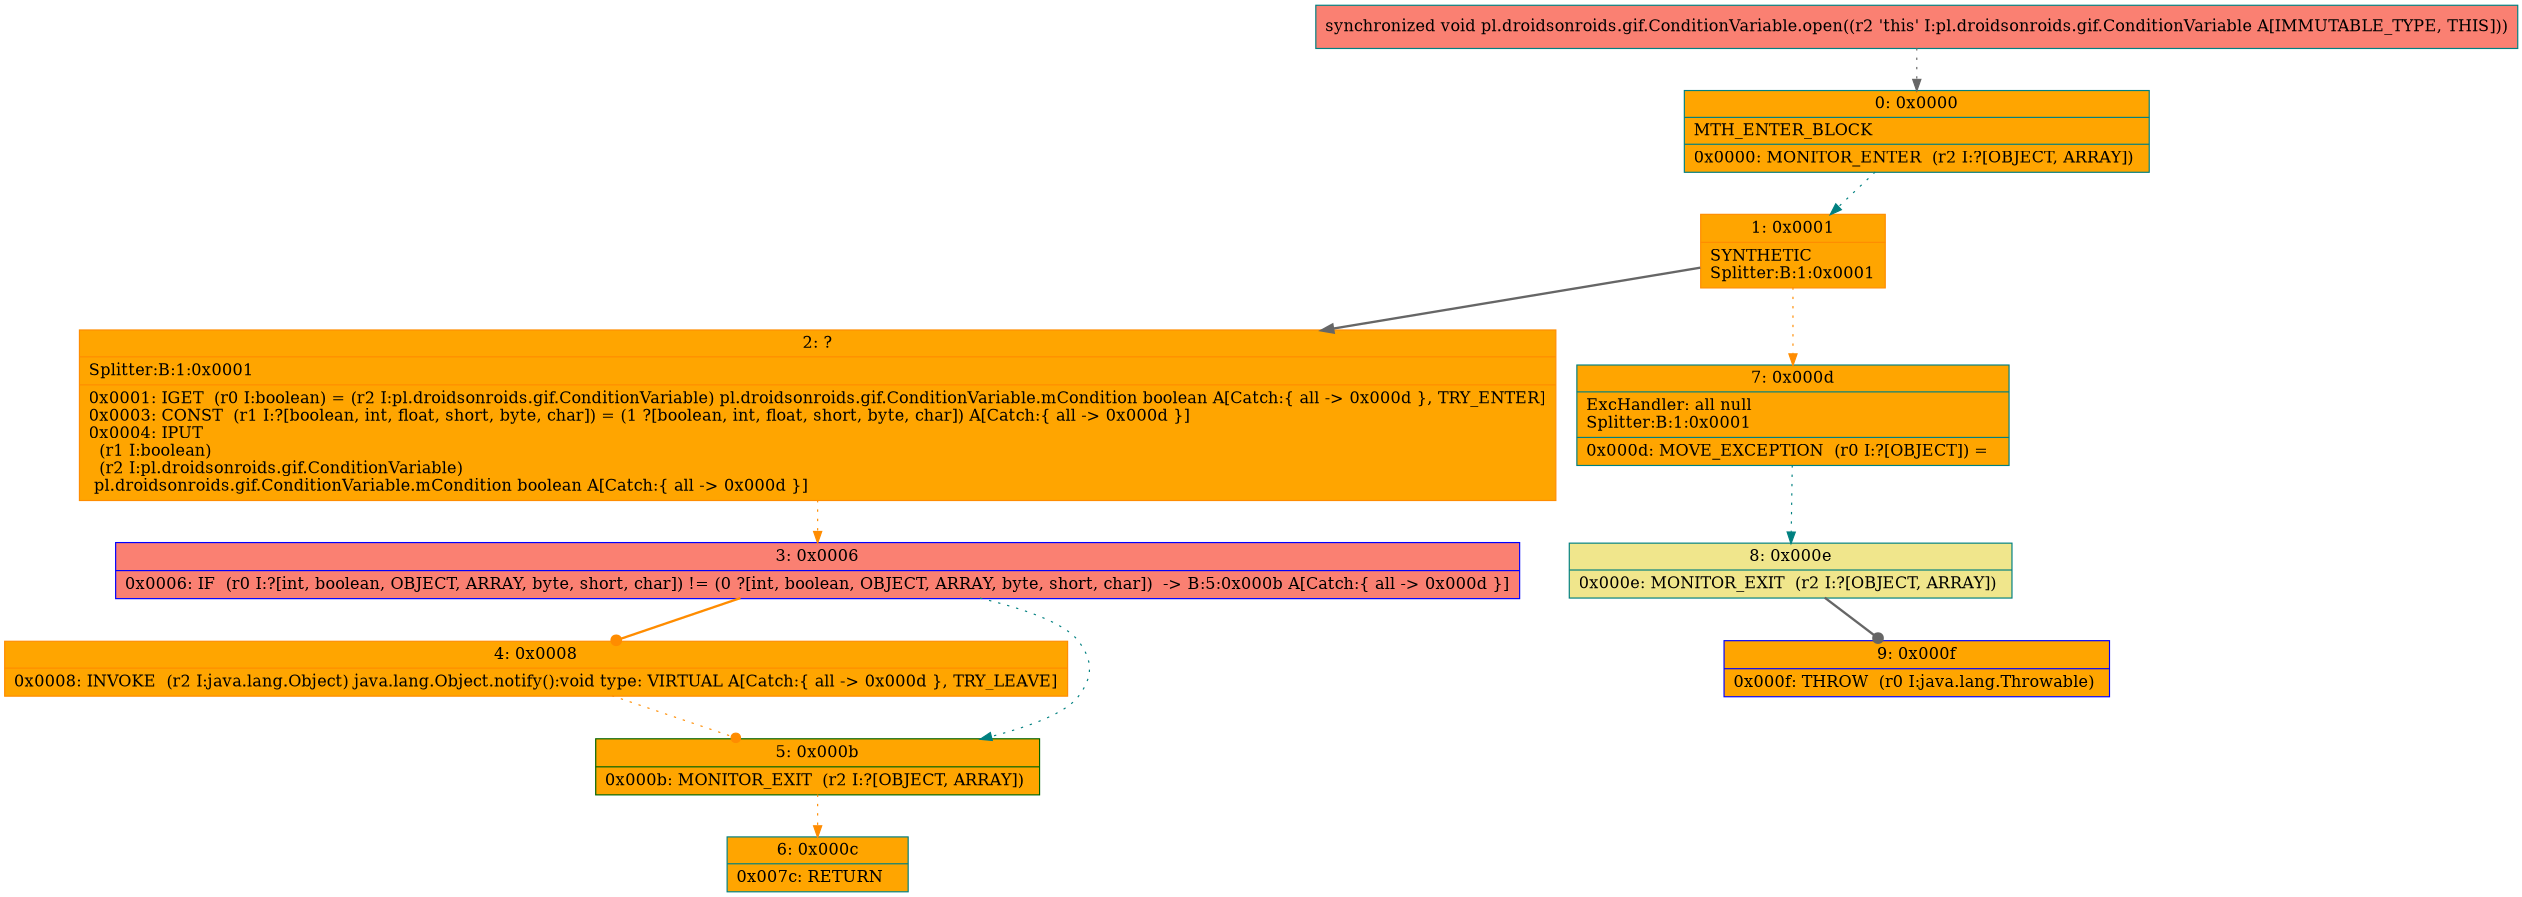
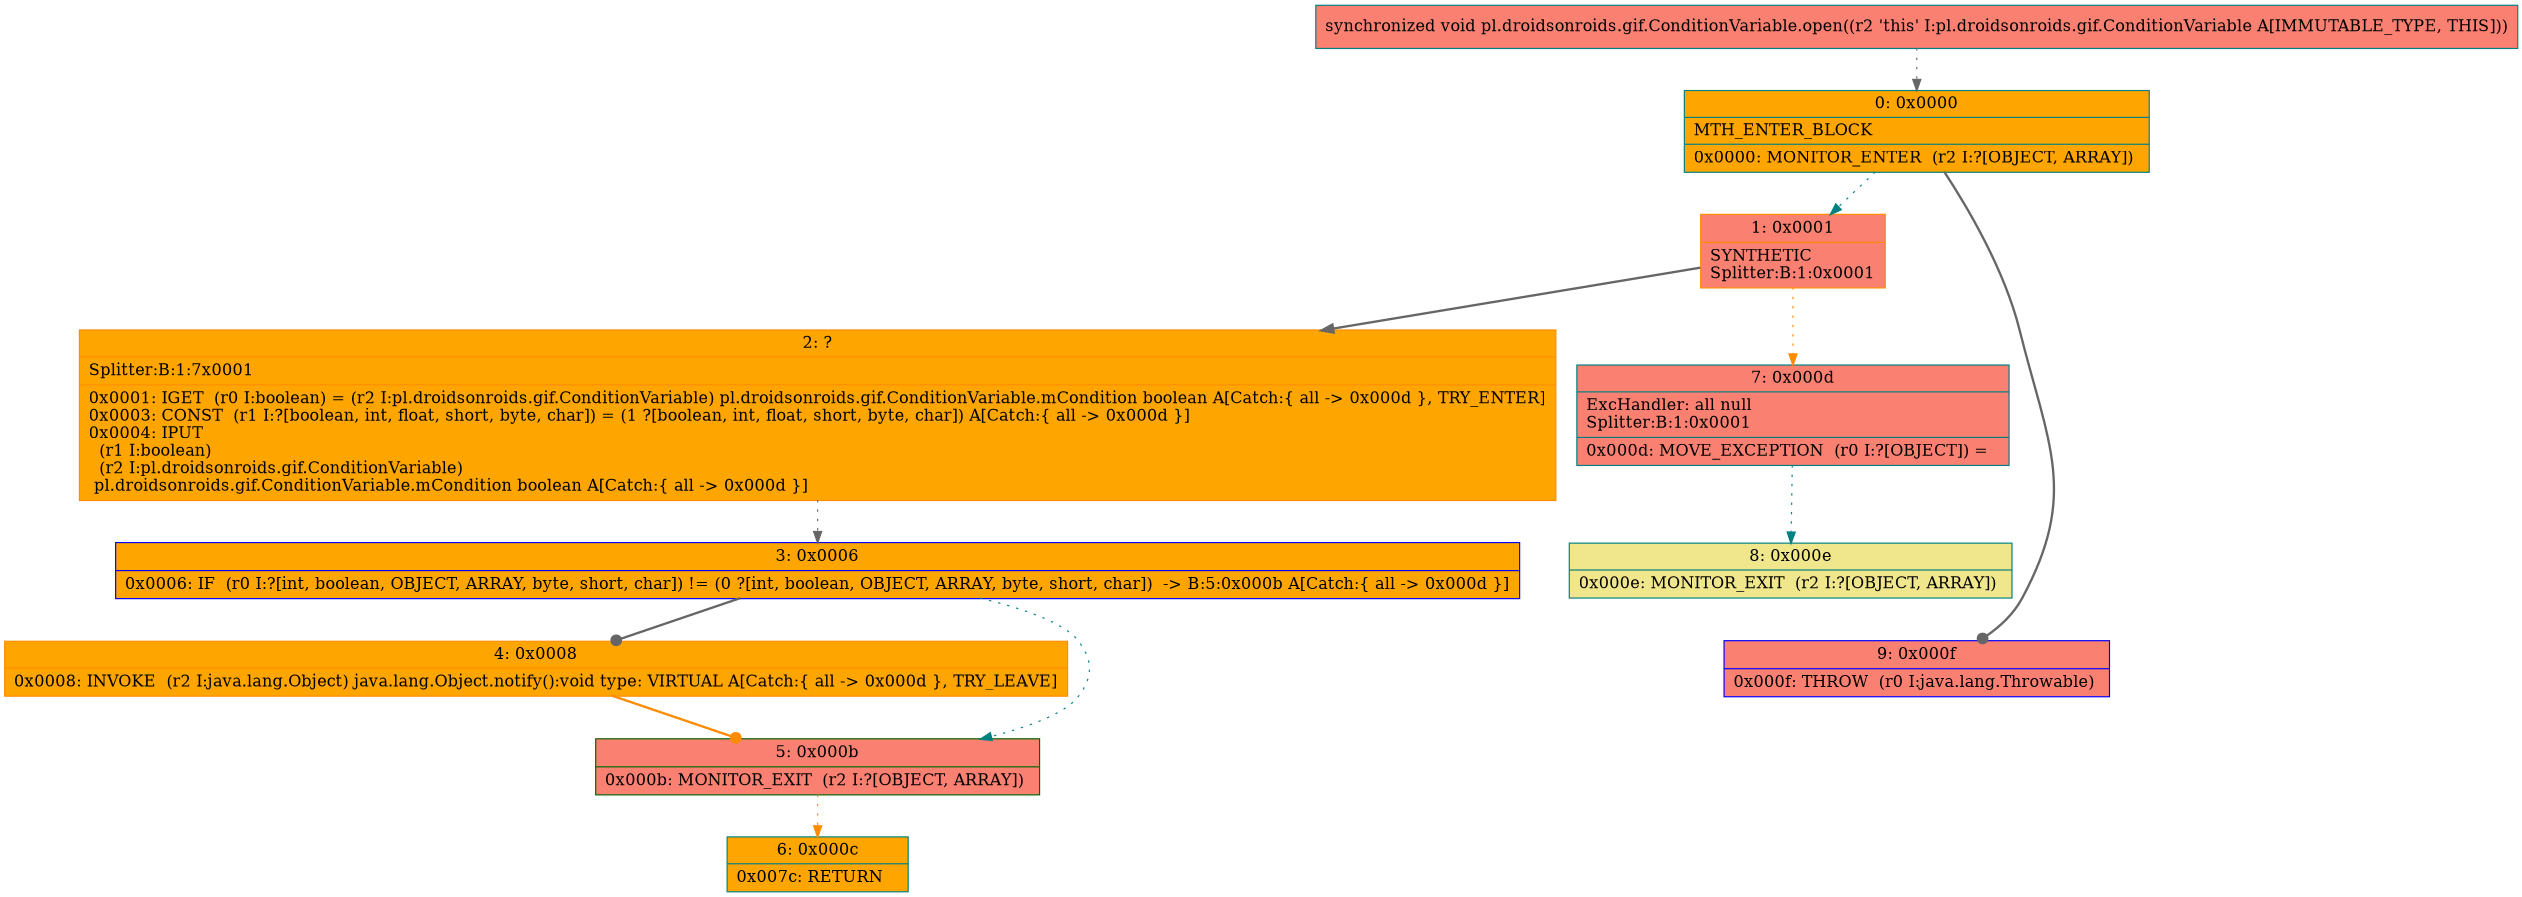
(1793, 251) -> (1793, 251)
(172, 370) -> (172, 370)
(1793, 415) -> (1793, 415)
(818, 516) -> (818, 516)
(818, 571) -> (818, 571)
(1849, 616) -> (2040, 404)
(681, 618) -> (681, 618)
(1917, 669) -> (1917, 669)
(672, 716) -> (672, 716)
(818, 767) -> (818, 767)
